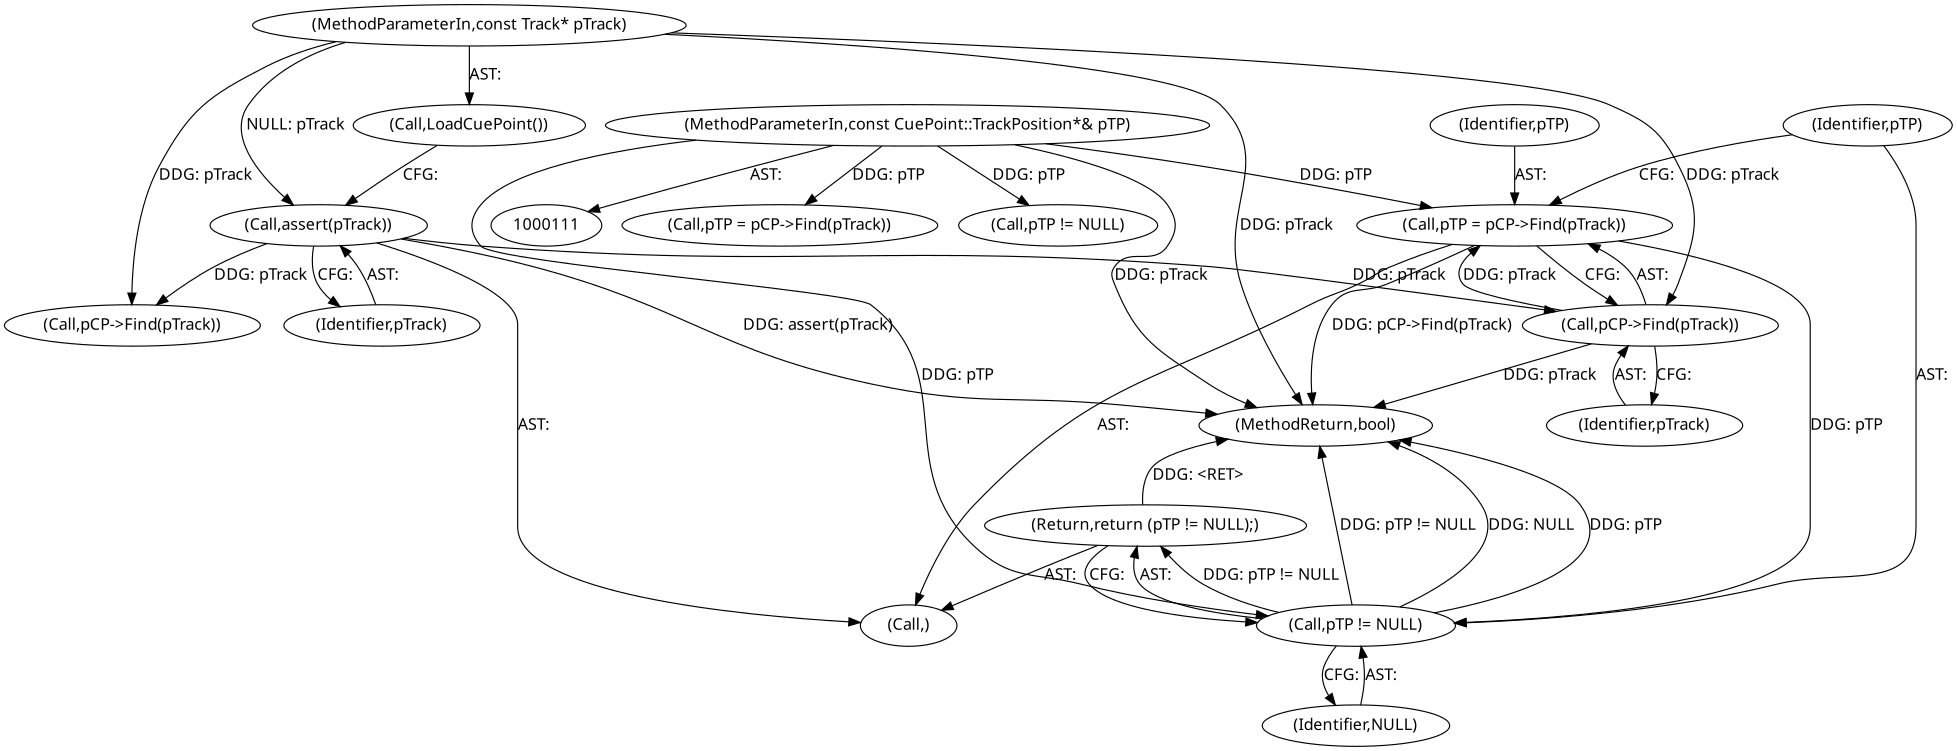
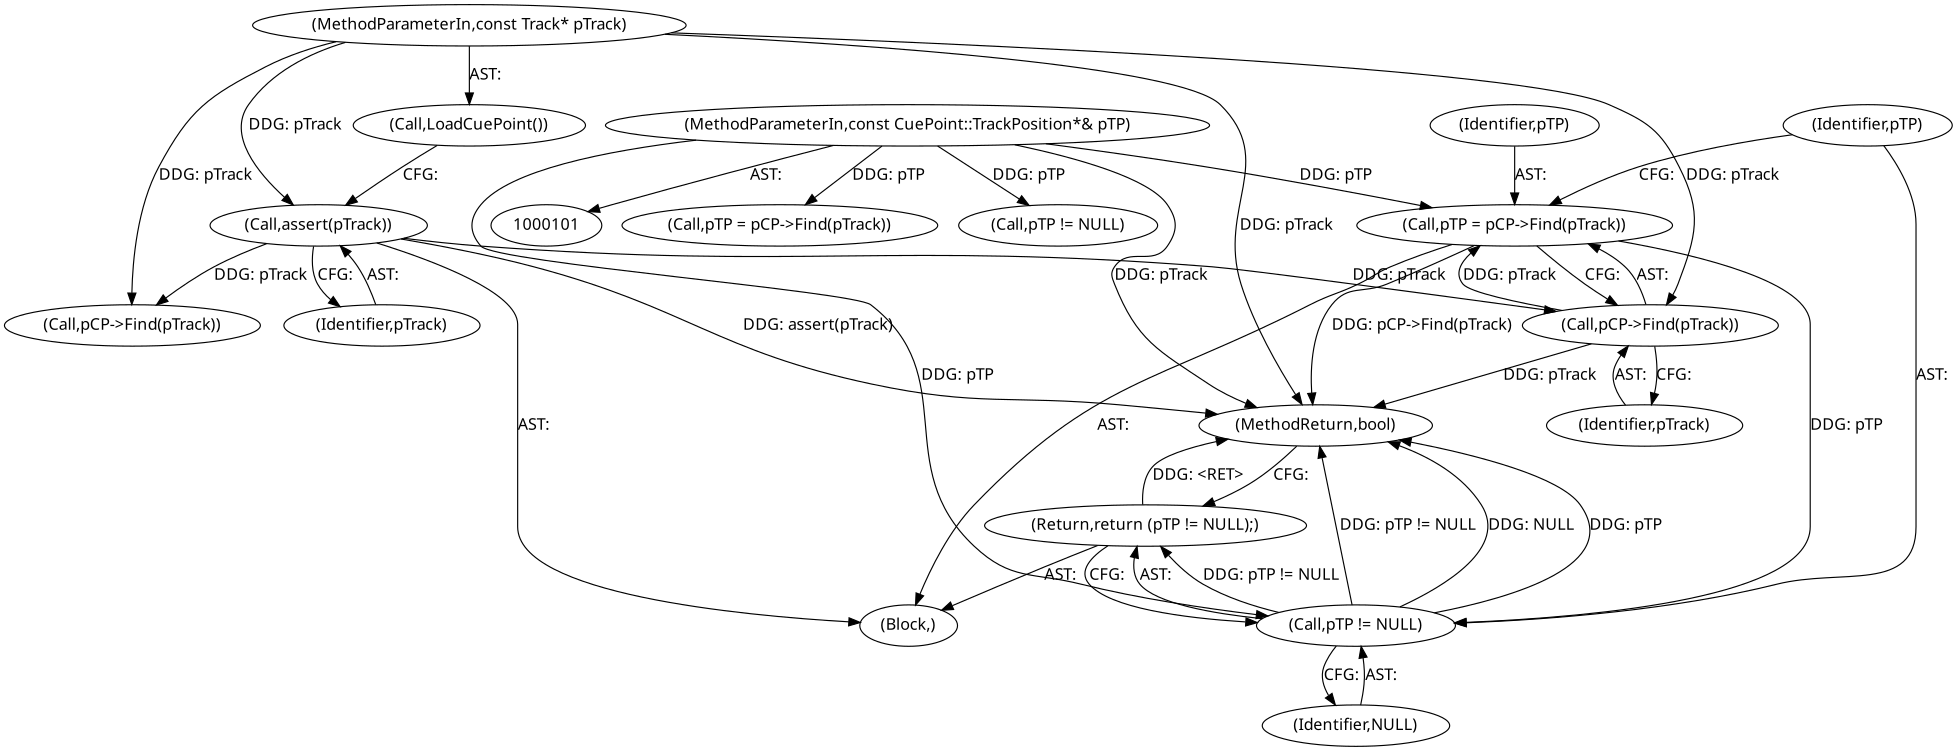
(296, 125) -> (296, 125)
(546, 225) -> (546, 225)
none -> (1258, 478)
(909, 626) -> (909, 626)
